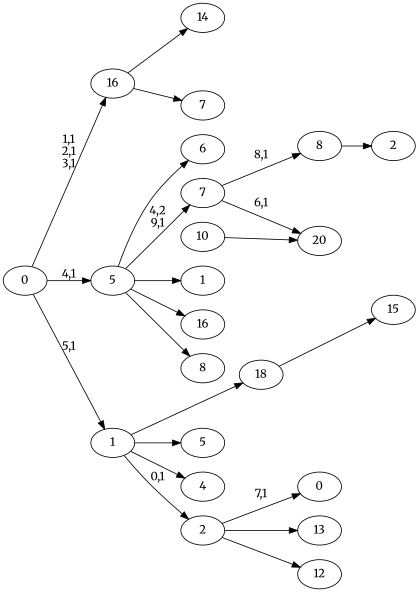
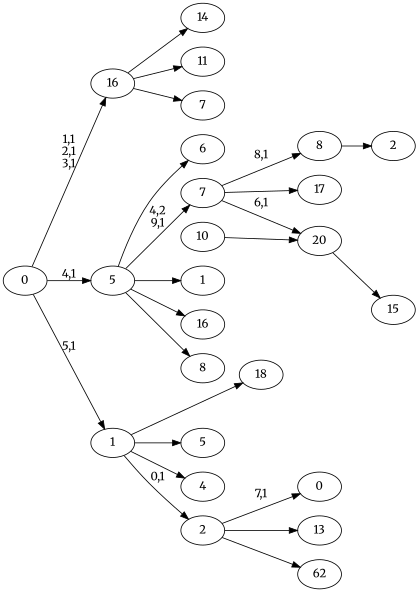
none -> (203, 62)
none -> (320, 190)
(323, 344) -> (354, 273)
(320, 574) -> (320, 574)
